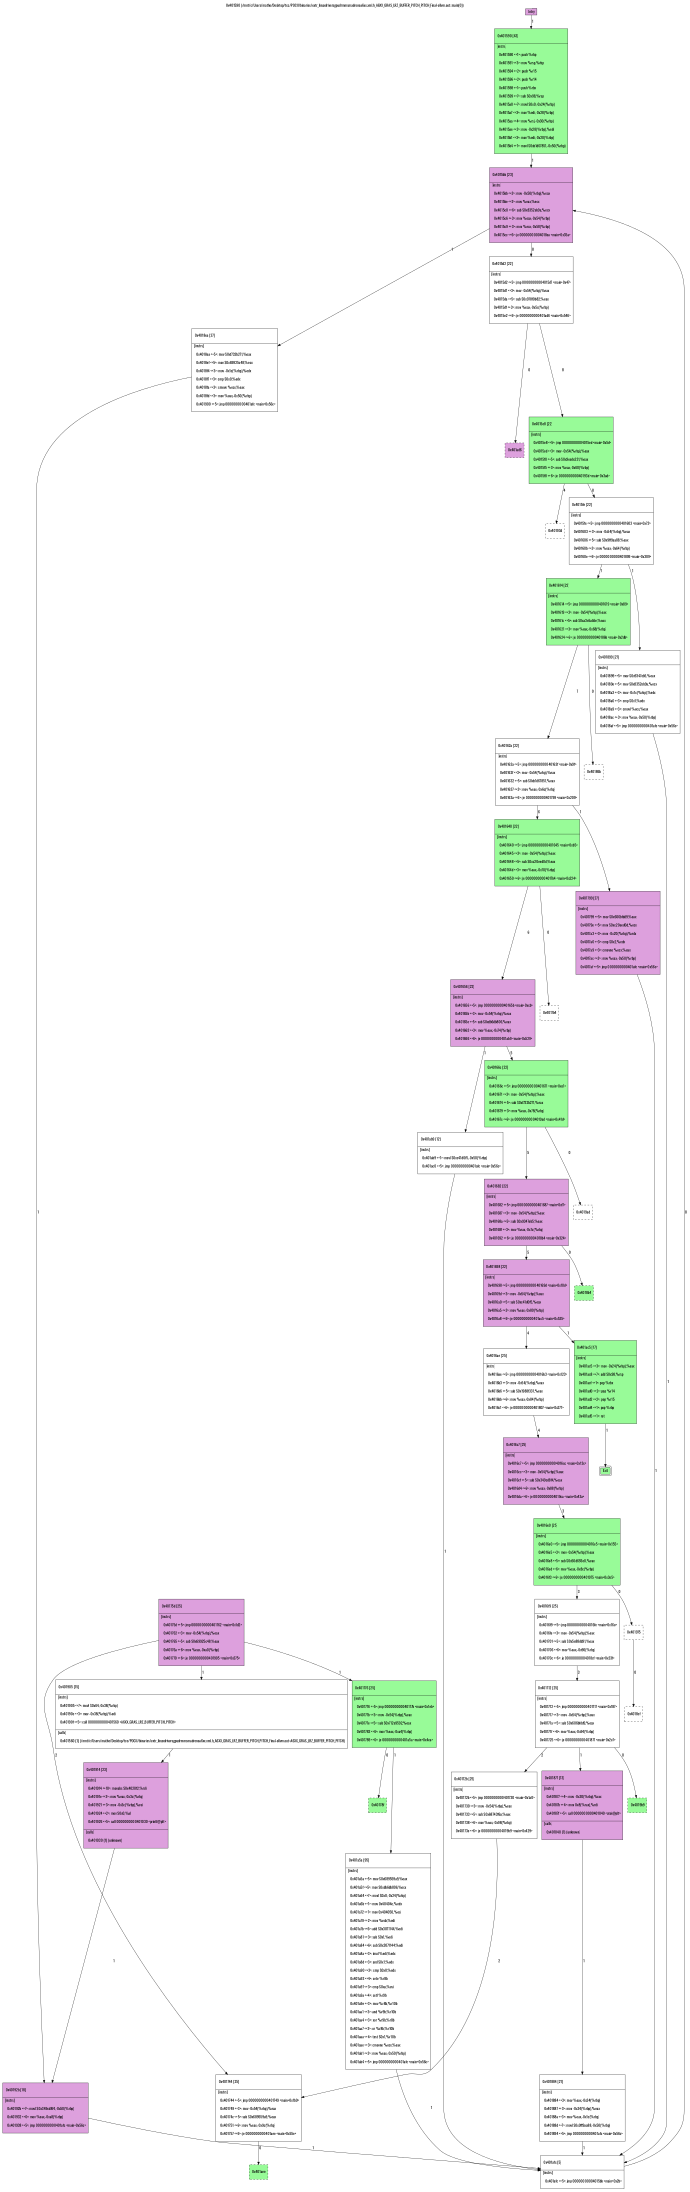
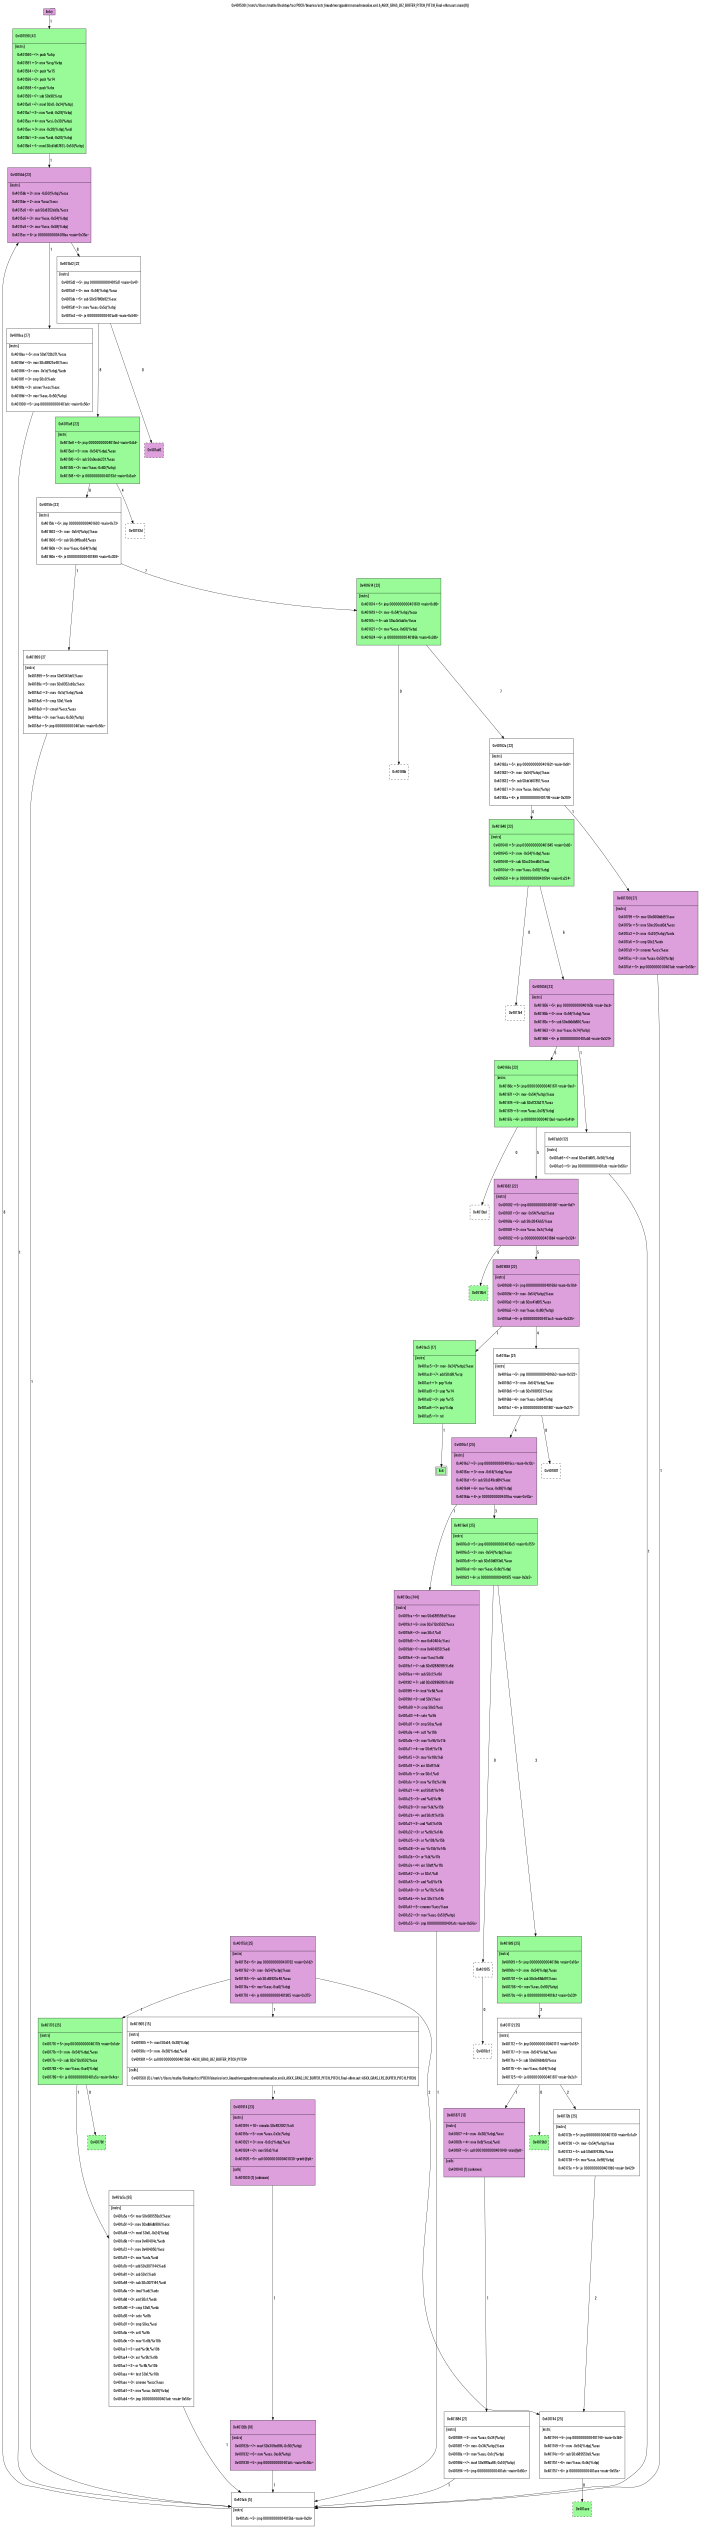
(37, 1182) -> (18, 1548)
none -> (551, 1471)
(577, 1632) -> (539, 1970)
none -> (437, 1761)
